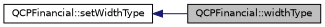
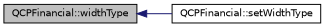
(175, 14) -> (159, 14)
